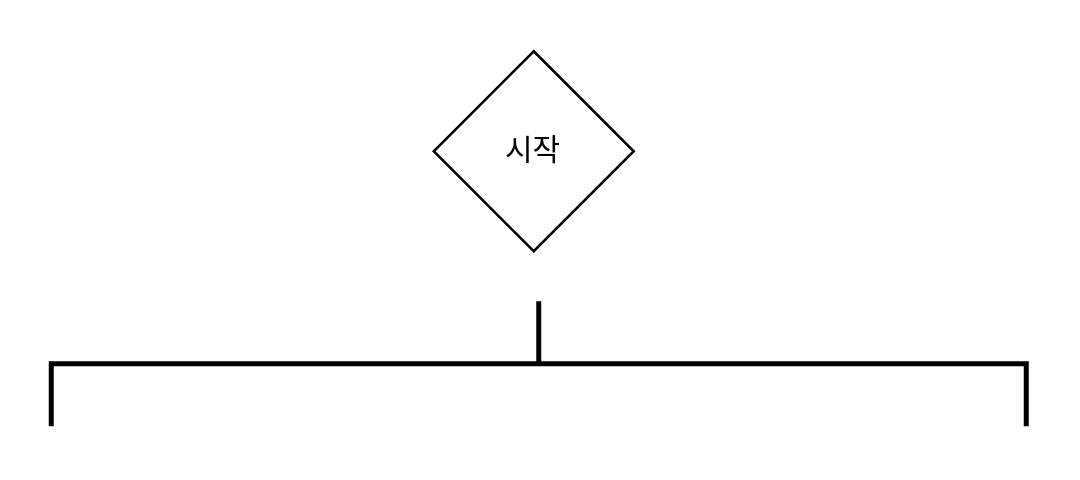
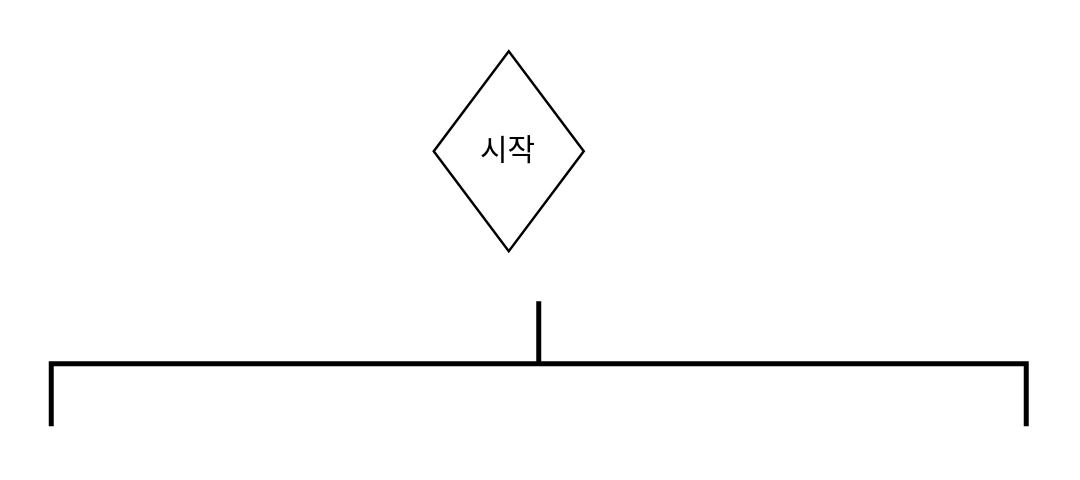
(534, 151) -> (509, 151)
